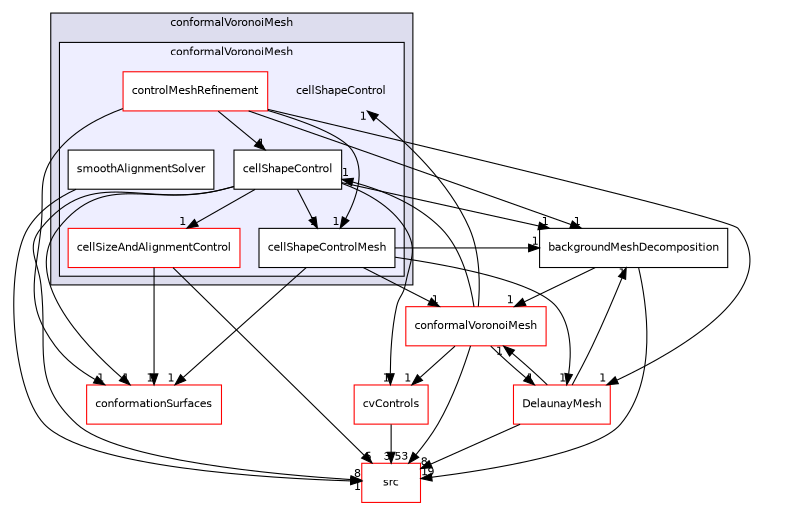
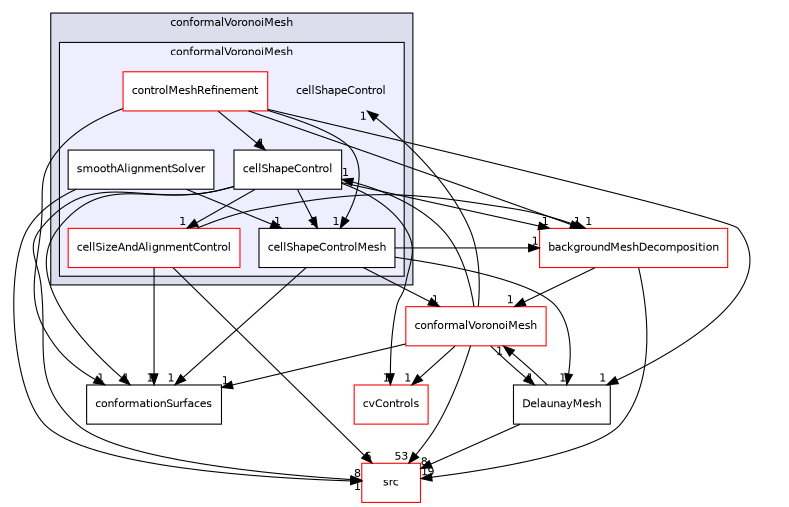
none -> (218, 202)
(634, 248) -> (634, 248)
(599, 332) -> (347, 196)
none -> (319, 364)
(154, 405) -> (154, 405)
(562, 405) -> (562, 405)
(391, 438) -> none
